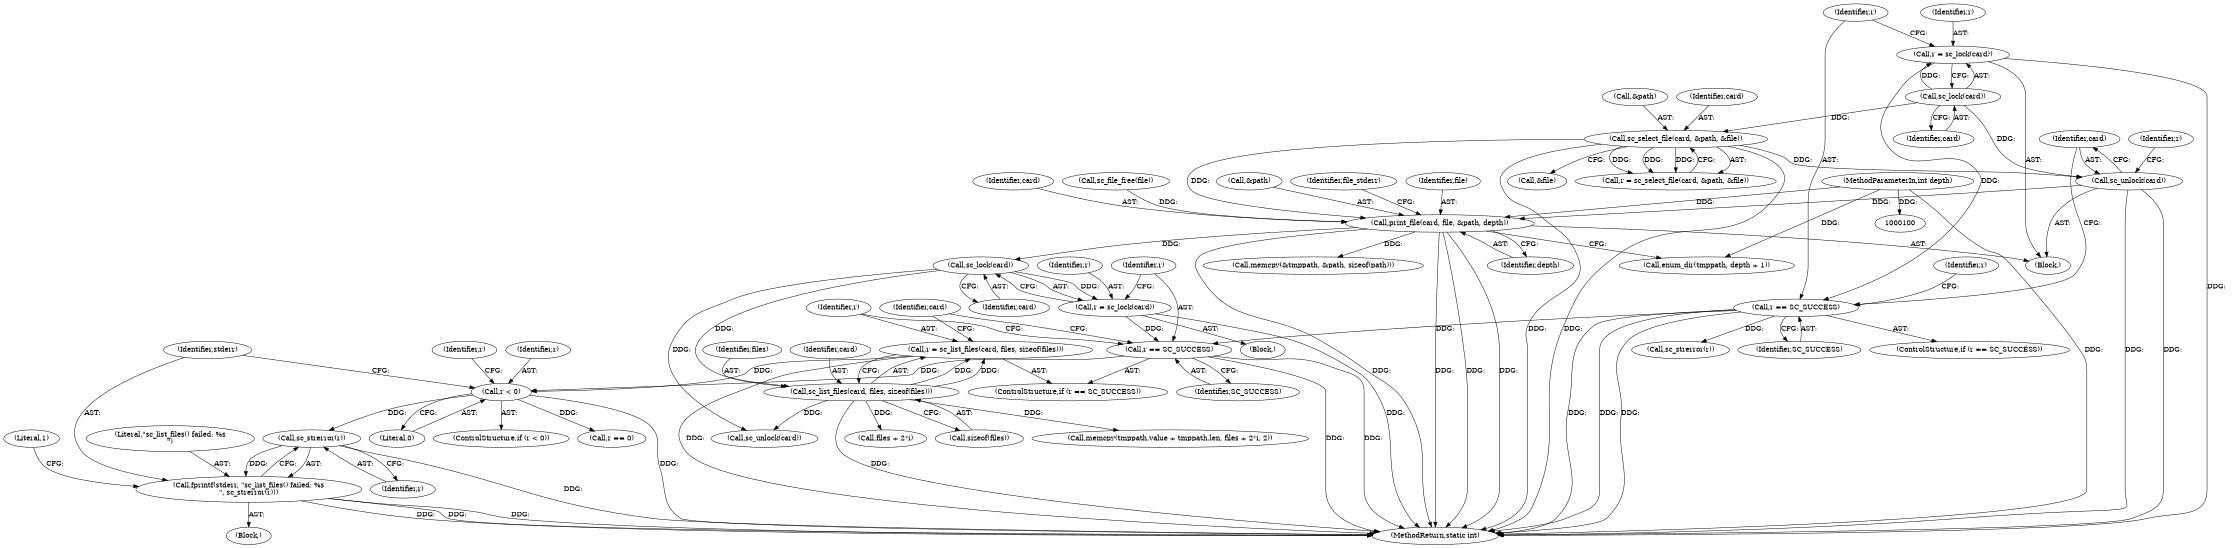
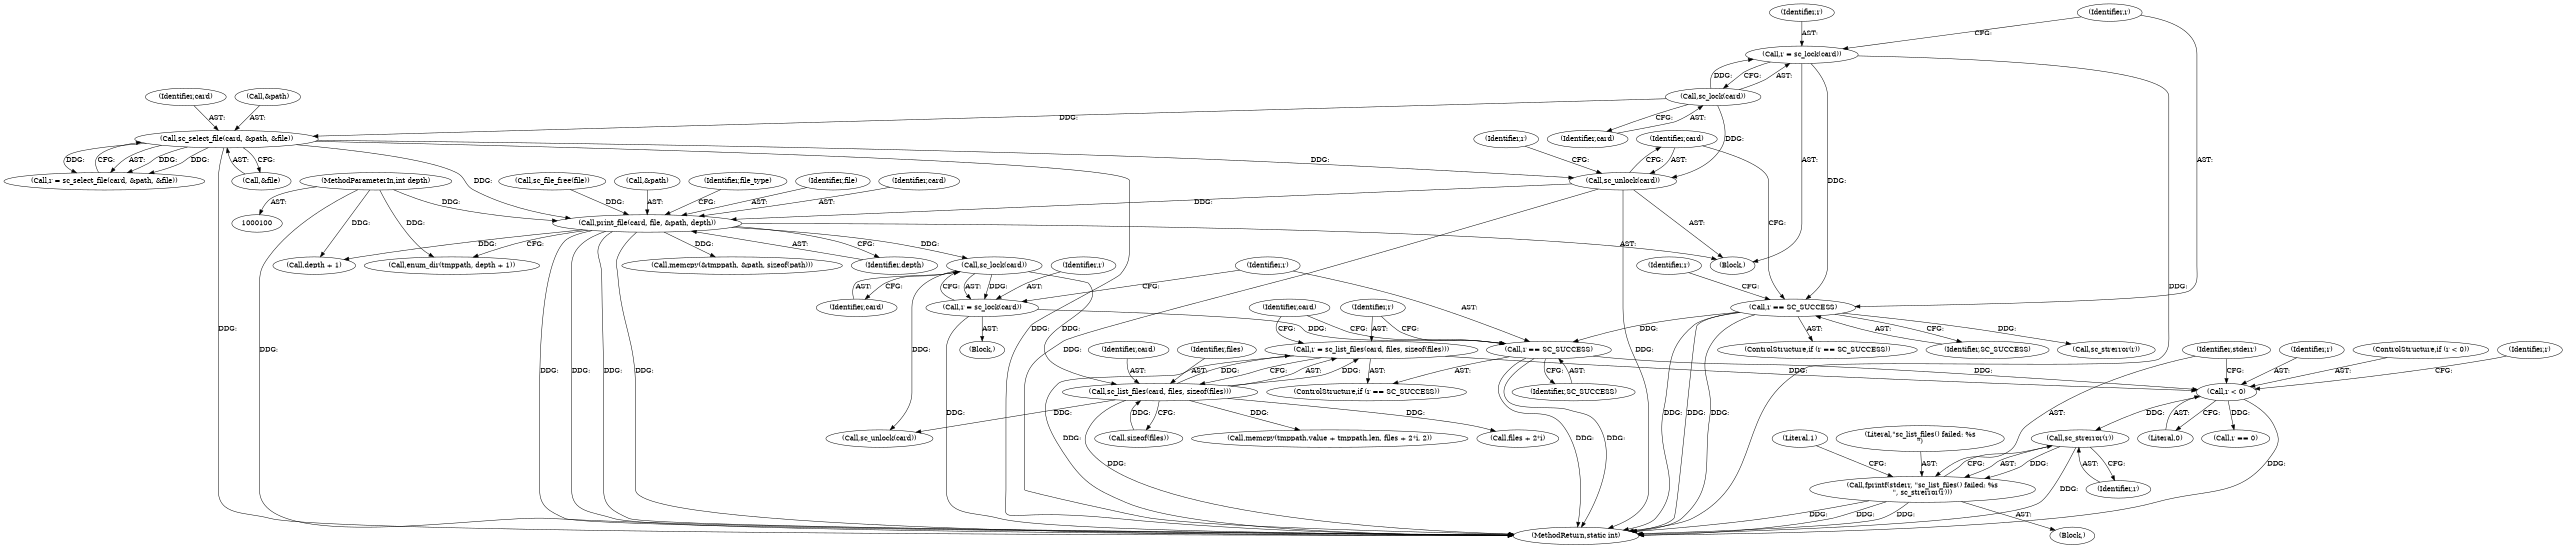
none -> (234, 165)
(1344, 181) -> (738, 181)
(1909, 202) -> (280, 202)
none -> (314, 266)
(501, 413) -> (2321, 372)
(966, 413) -> (1142, 413)
